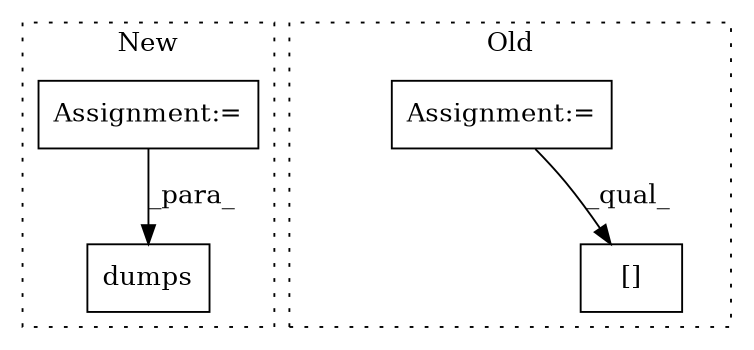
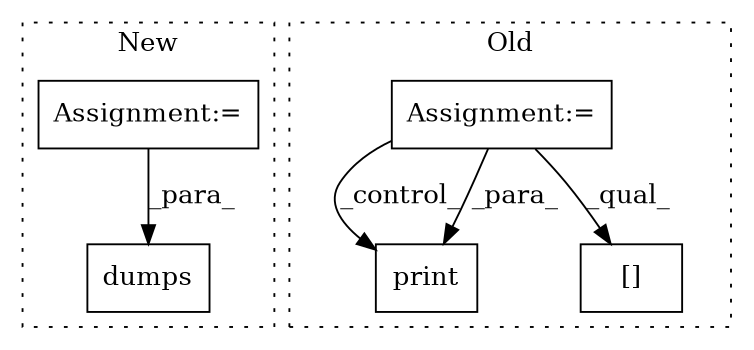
none -> (427, 278)
